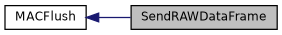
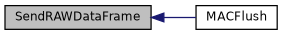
(115, 17) -> (180, 17)
